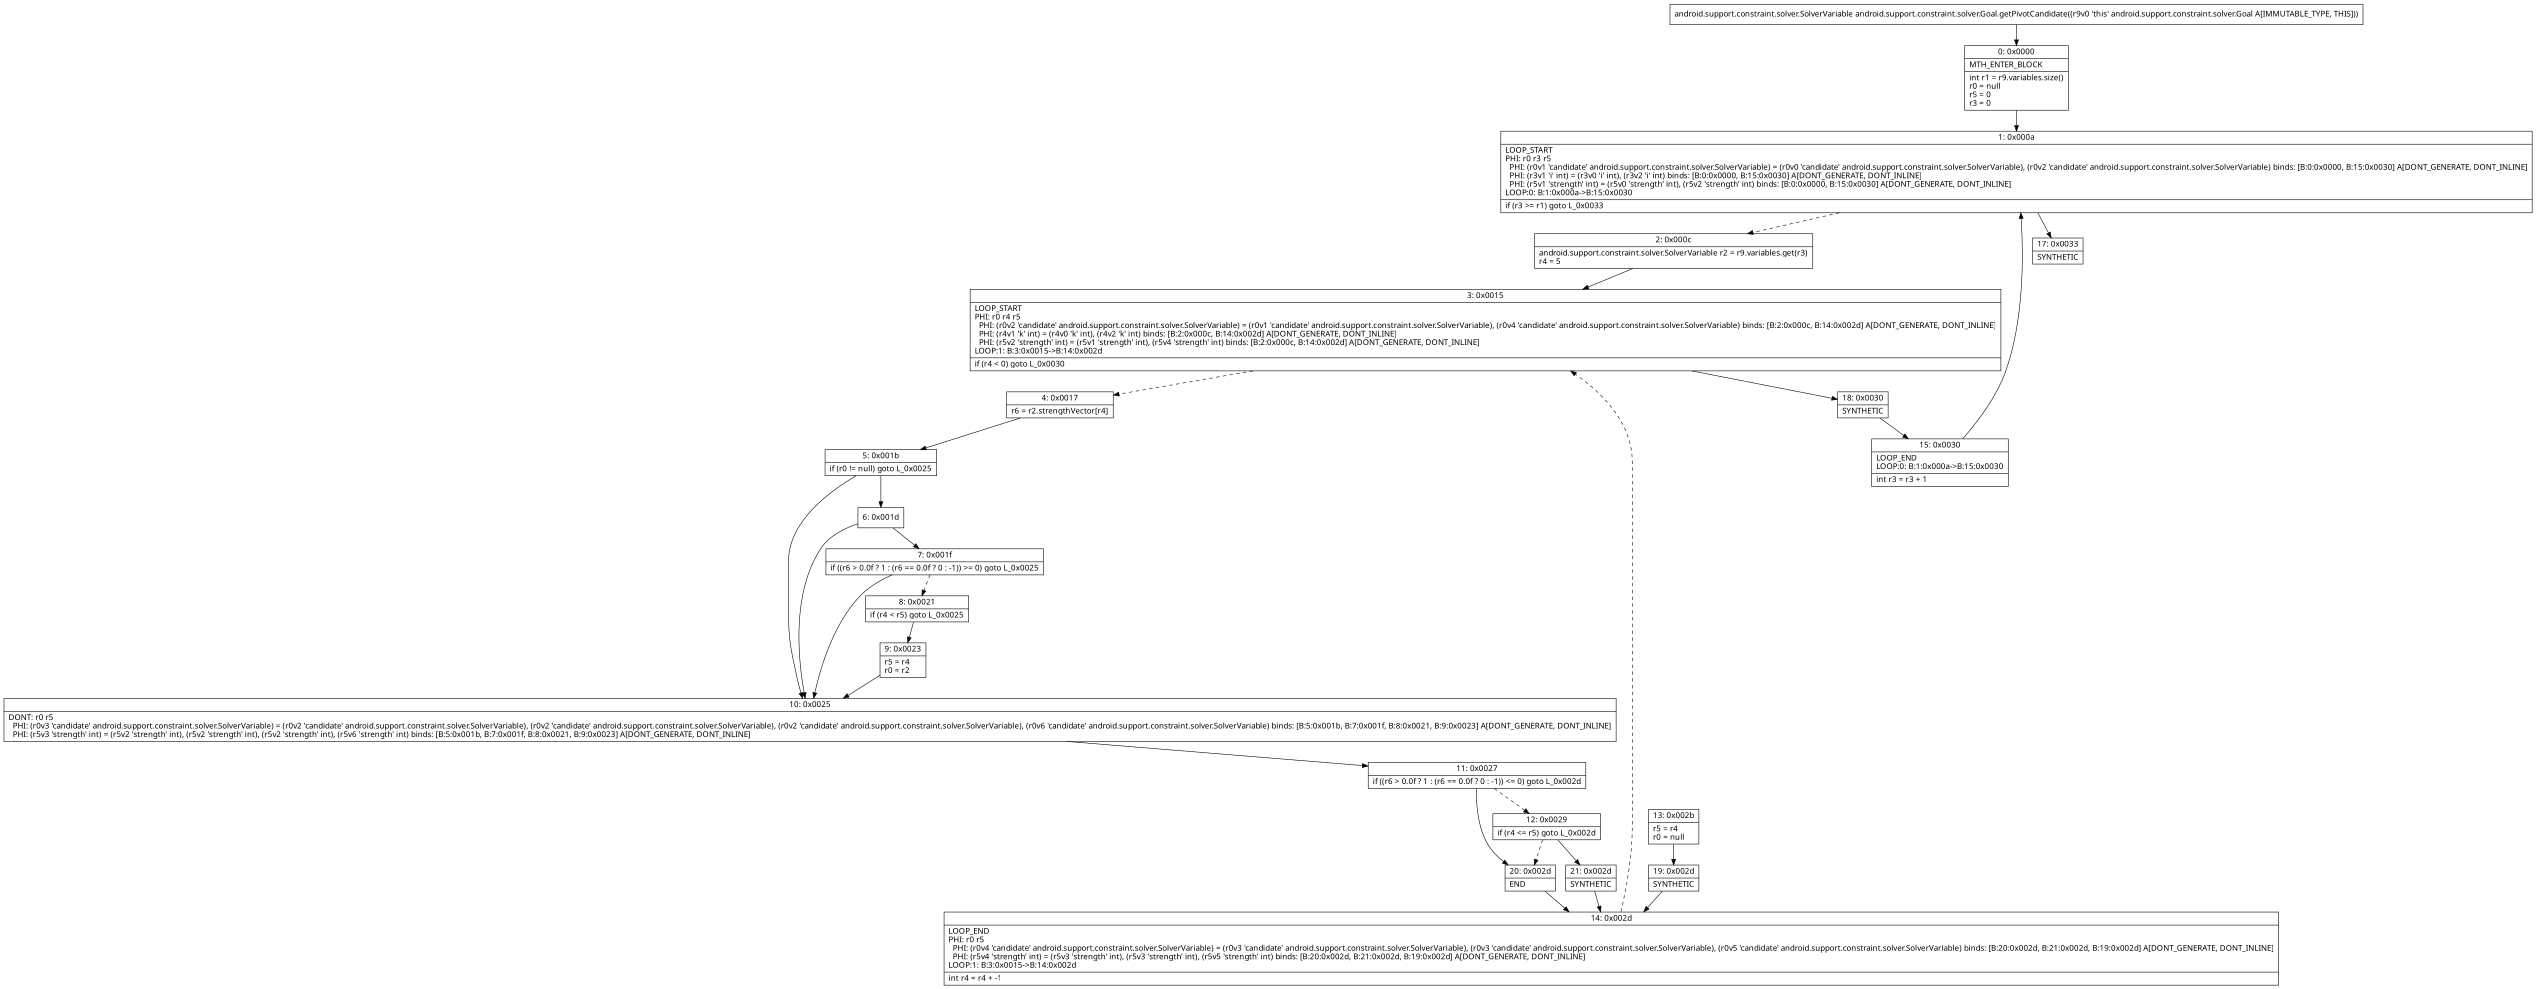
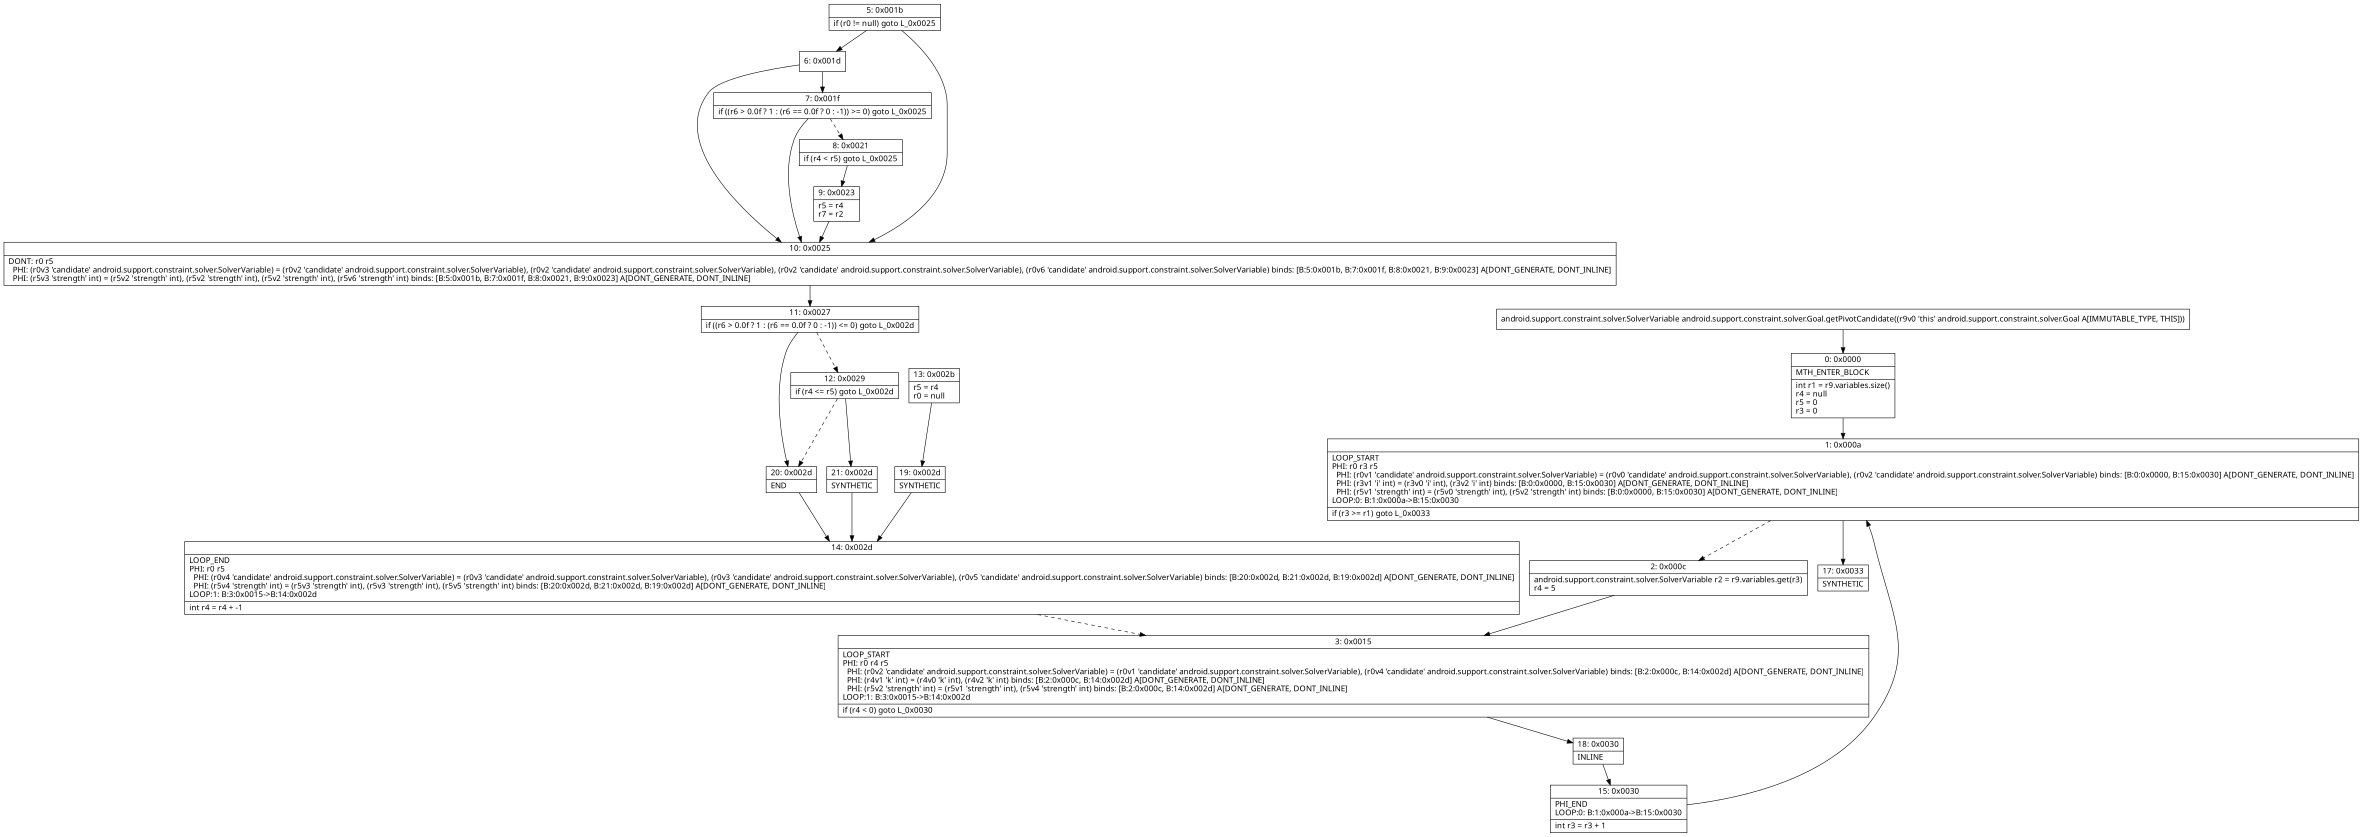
(1985, 86) -> (1812, 394)
(1060, 405) -> none
(1863, 411) -> (1591, 757)
(1897, 458) -> (1571, 804)
(897, 671) -> (831, 214)
